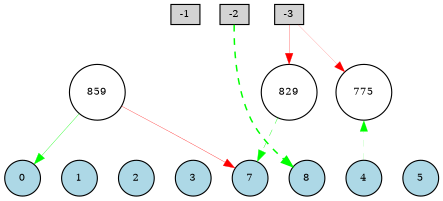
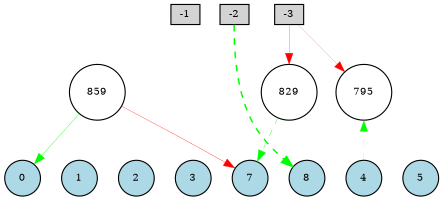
(364, 92) -> (364, 92)
